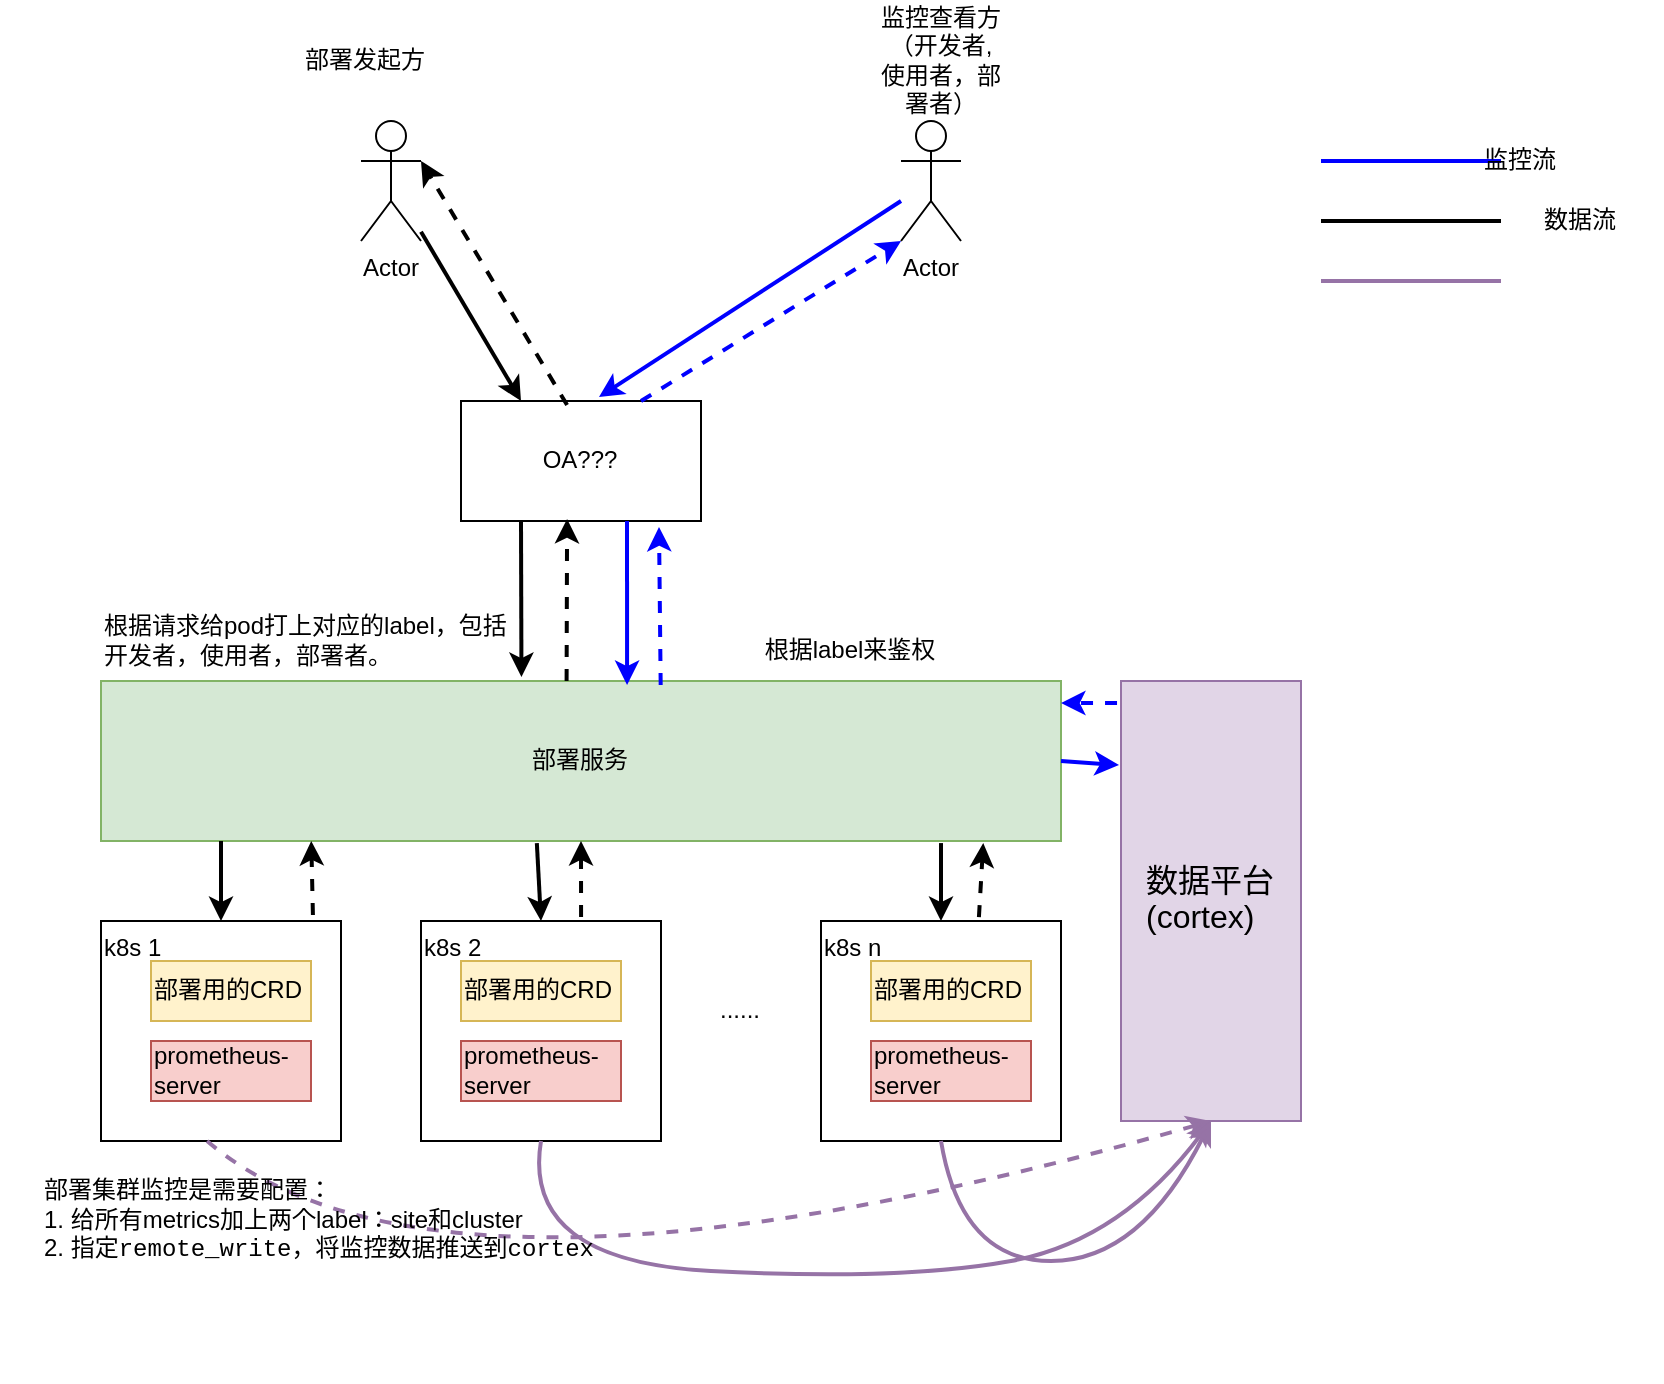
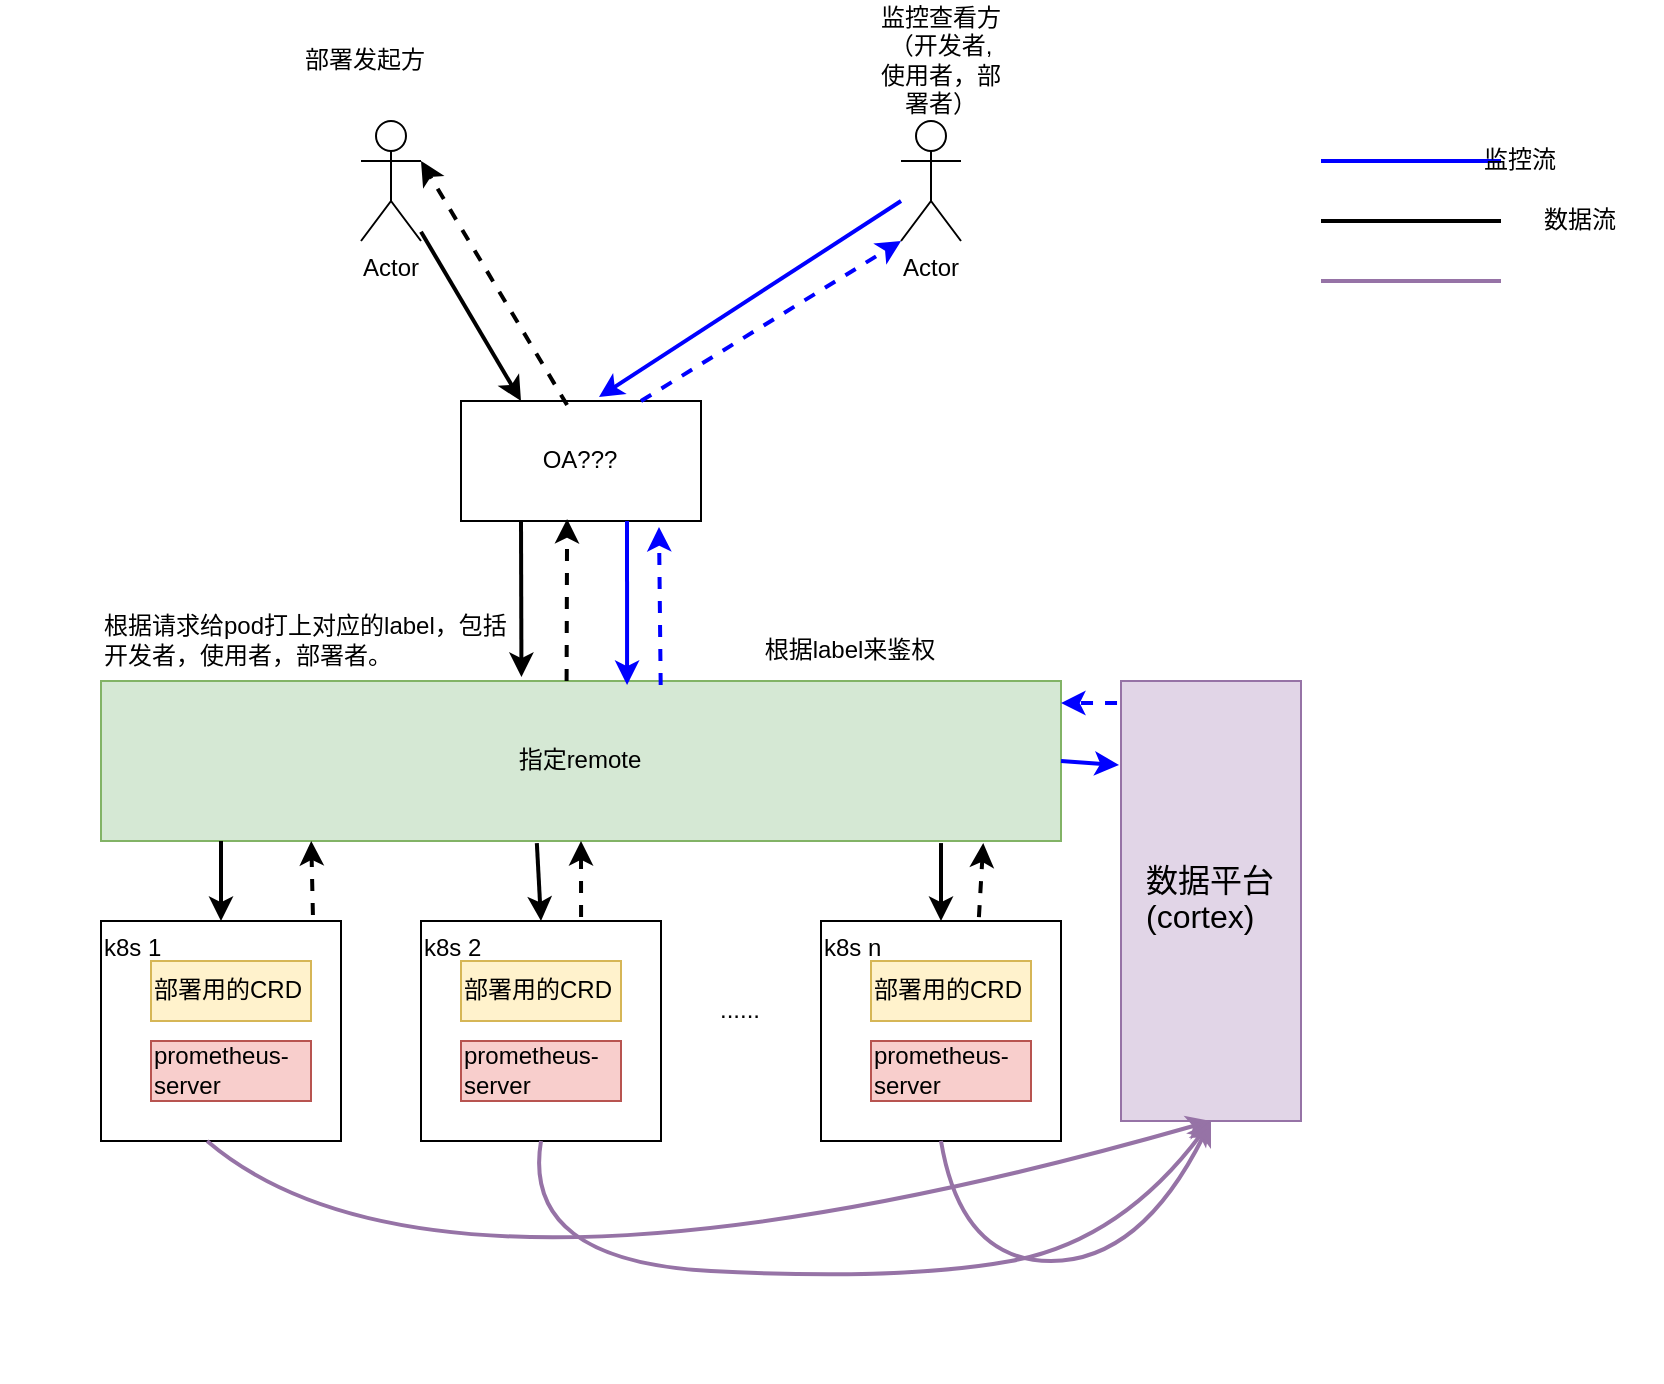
(581, 761) -> (581, 761)
(283, 1187) -> (283, 1187)
(351, 1221) -> none
